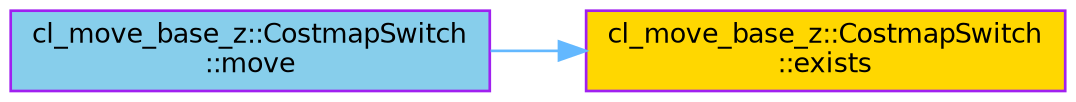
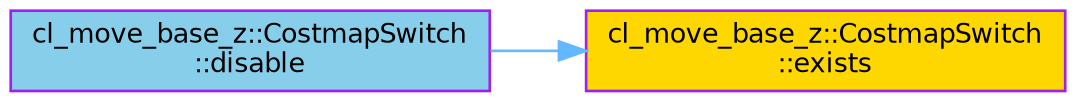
(250, 51) -> (250, 51)
